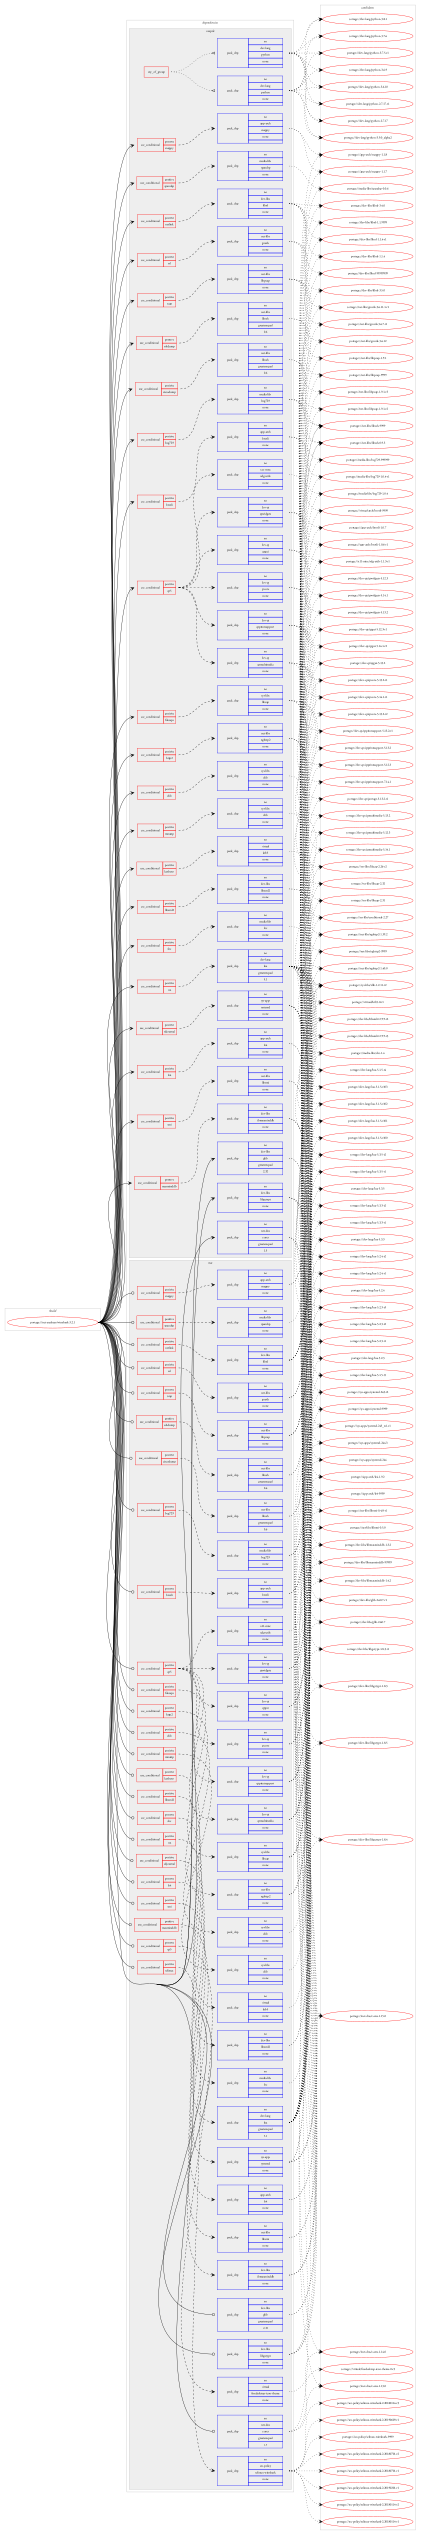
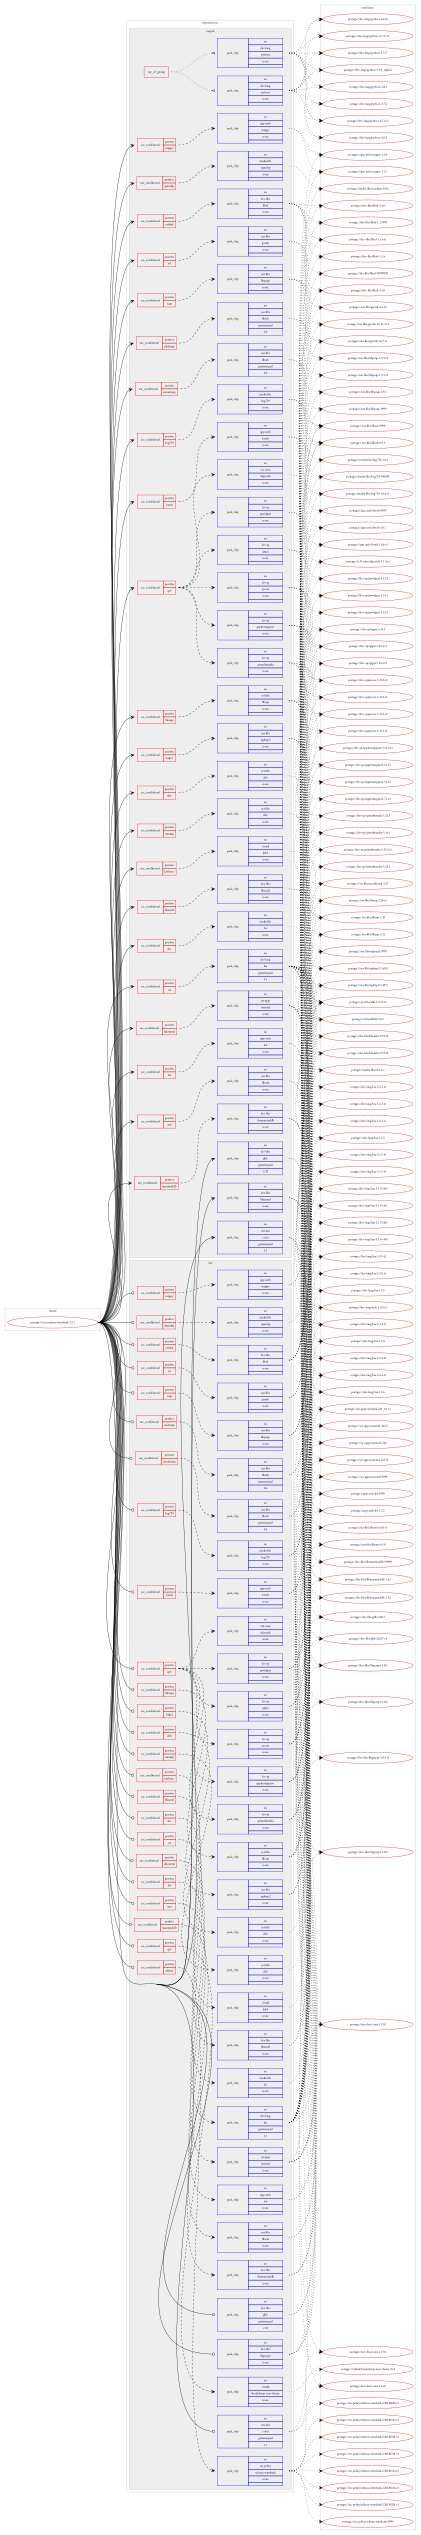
(368, 511) -> (368, 511)
none -> (368, 714)
(368, 799) -> (368, 850)
(368, 1206) -> (368, 1307)
